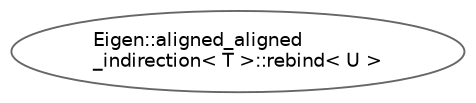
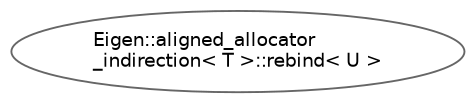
(238, 52) -> (238, 52)
